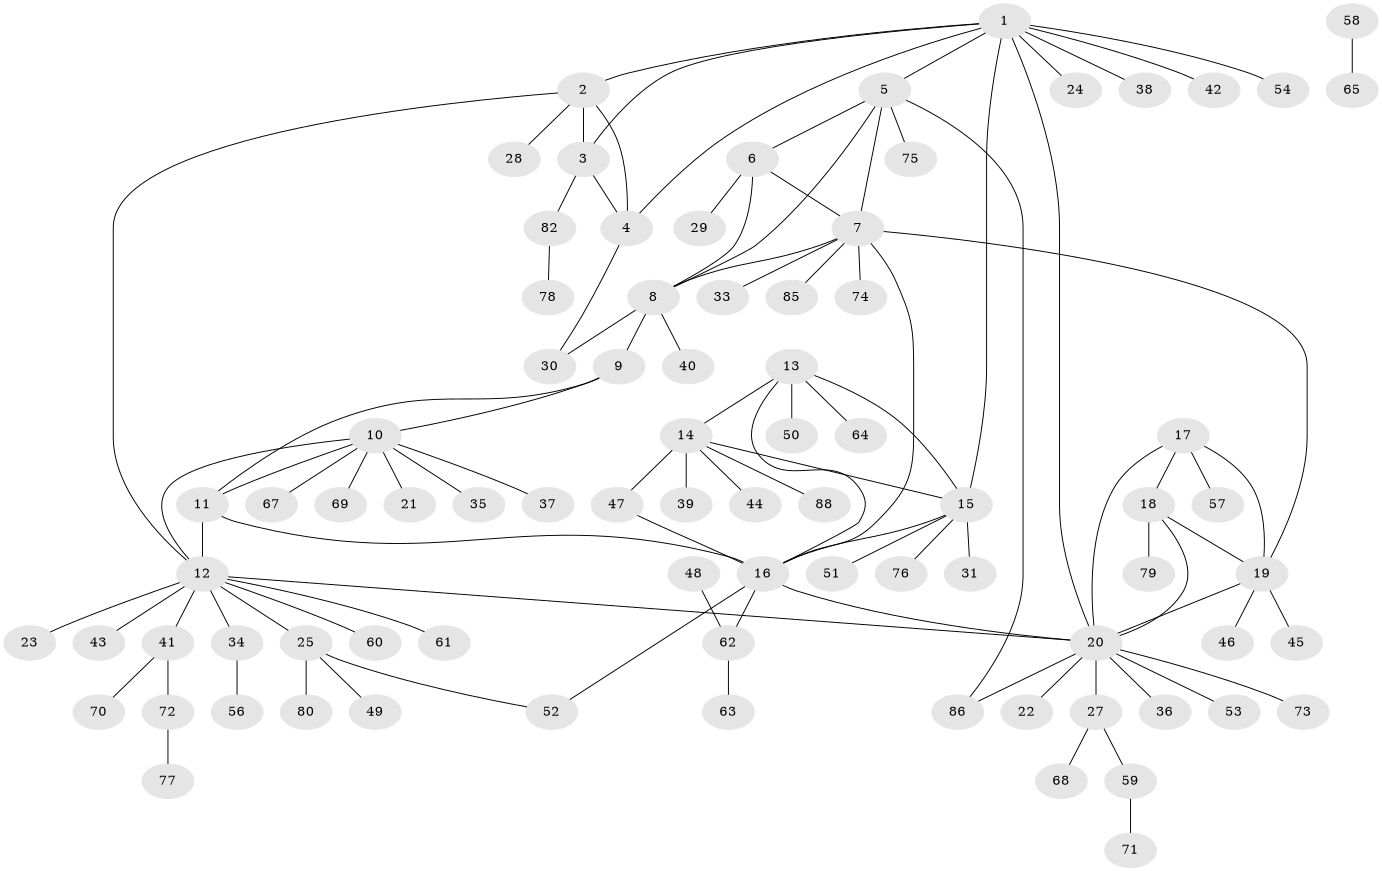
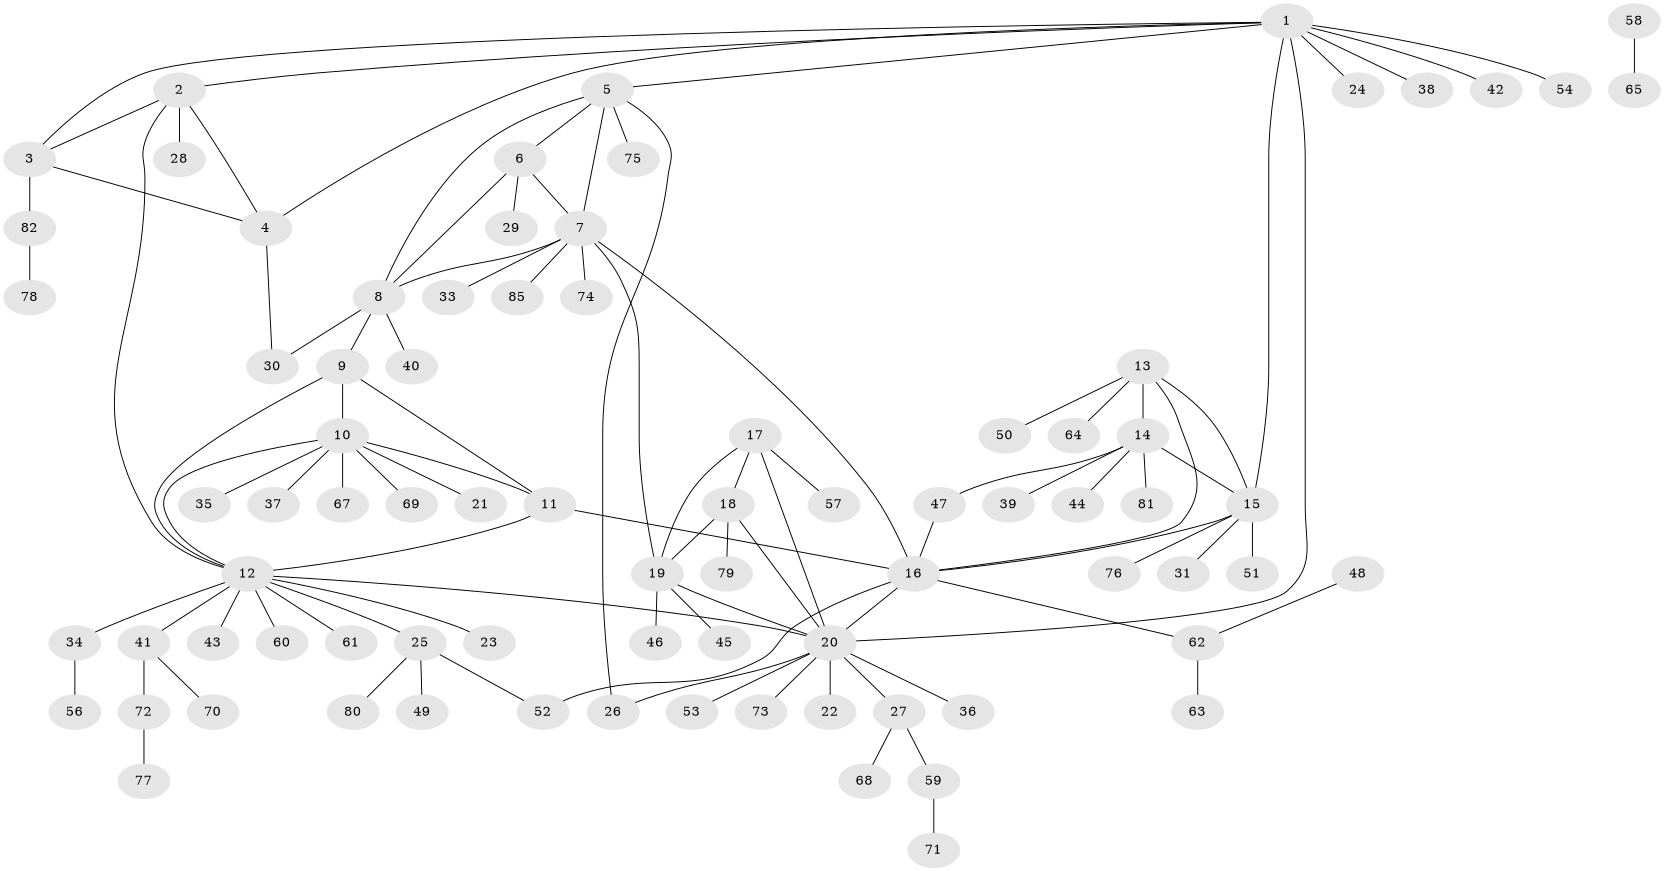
none -> (189, 458)
(824, 505) -> (1147, 505)
(958, 712) -> (613, 712)
